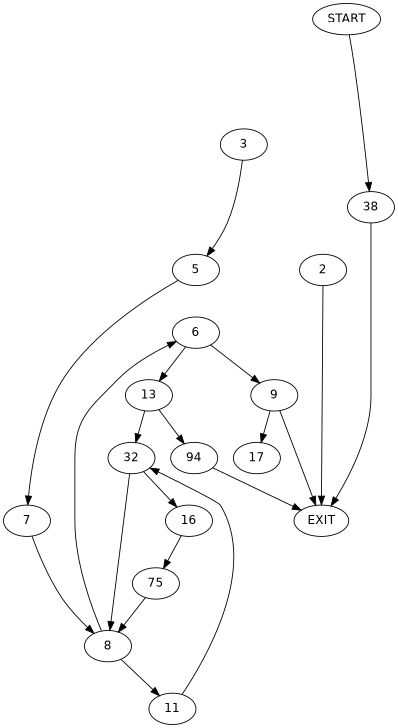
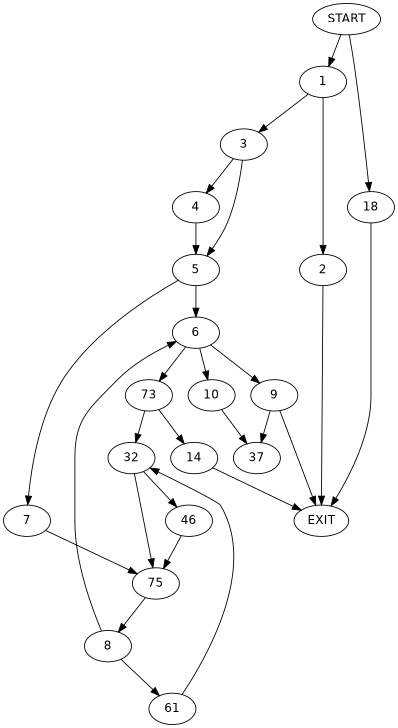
none -> (323, 82)
none -> (196, 207)
(371, 207) -> (371, 207)
none -> (196, 297)
(149, 395) -> (149, 395)
none -> (212, 395)
(194, 458) -> (194, 458)
(257, 458) -> (257, 458)
(189, 521) -> (189, 521)
(120, 548) -> (143, 516)
(54, 585) -> (87, 550)
(172, 709) -> (172, 709)
